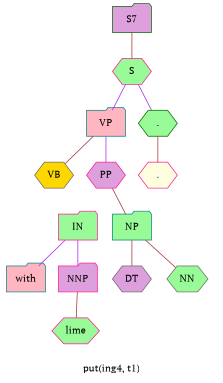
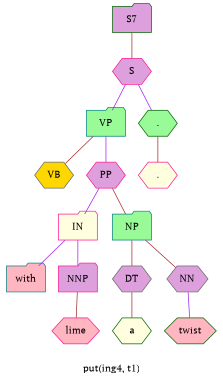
(132, 71) -> (132, 71)
(106, 123) -> (106, 123)
none -> (92, 201)
(78, 227) -> (78, 227)
(187, 279) -> (187, 279)
(76, 331) -> (76, 331)
none -> (132, 331)
none -> (190, 331)
